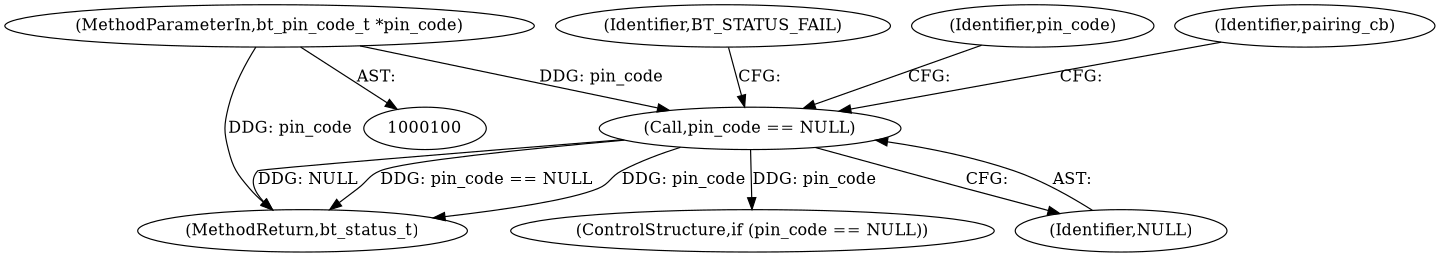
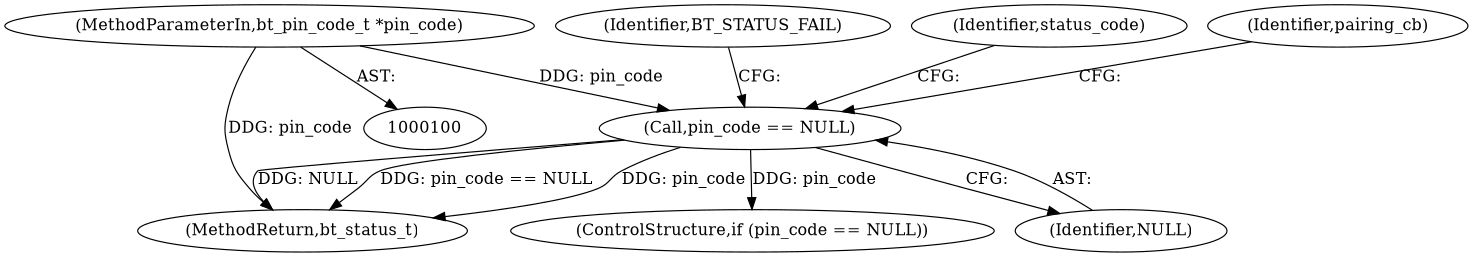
(1033, 26) -> (1049, 26)
